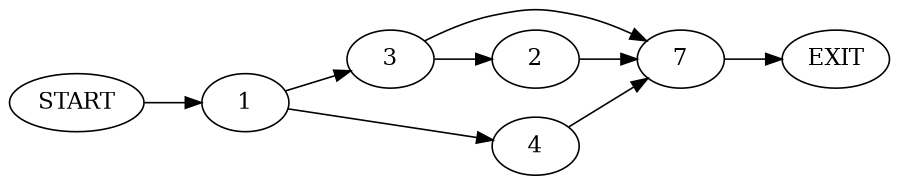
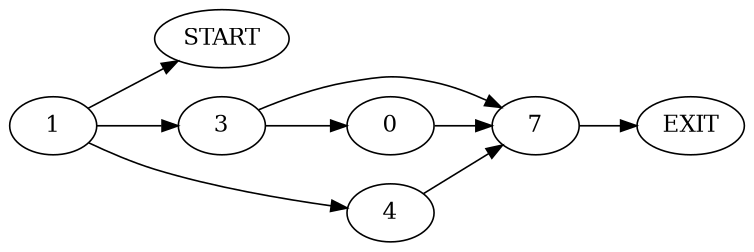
(536, 59) -> (391, 126)
(165, 103) -> (126, 88)
